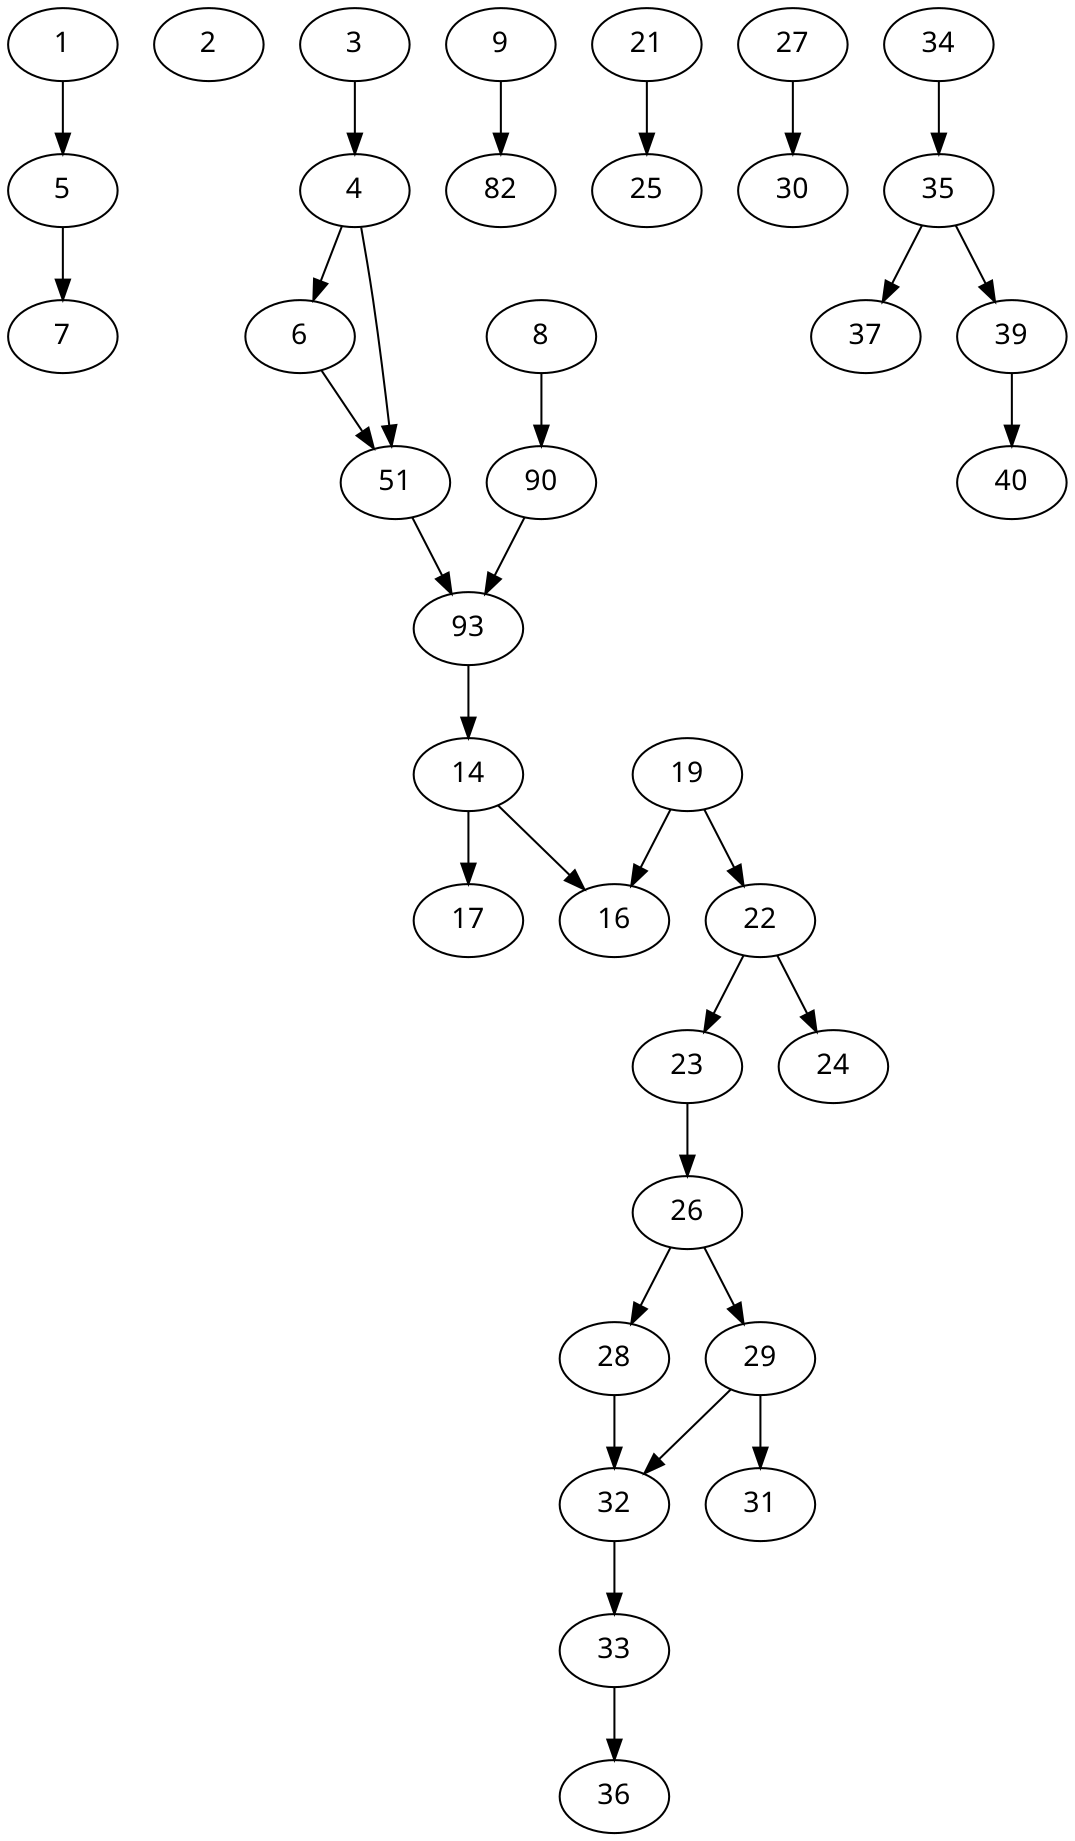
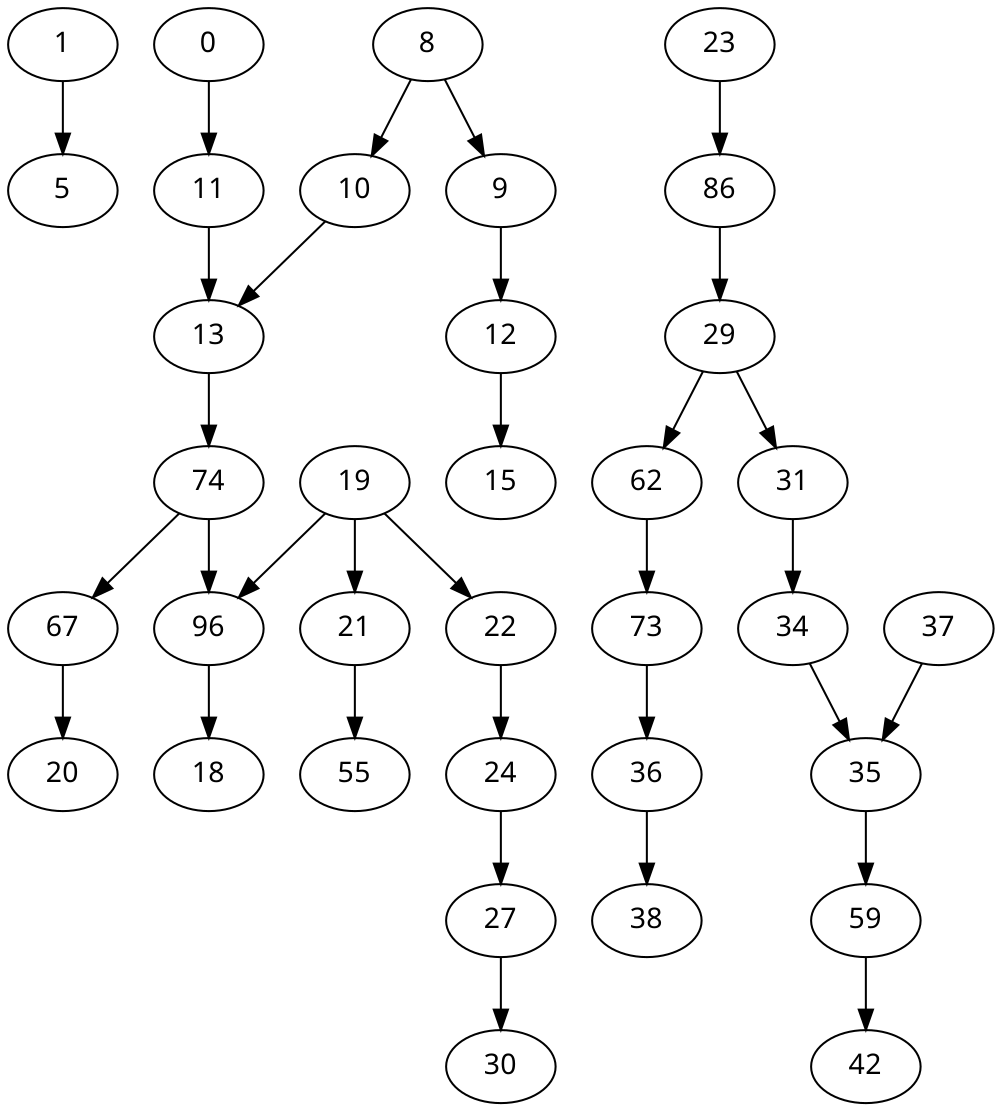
(209, 45) -> none
(355, 45) -> none
none -> (460, 109)
(355, 191) -> (209, 45)
(501, 191) -> (501, 337)
(647, 191) -> (355, 775)
(907, 255) -> (907, 693)
(63, 337) -> none
(300, 337) -> none
(1012, 337) -> (866, 921)
(395, 483) -> (209, 191)
none -> (501, 483)
(541, 483) -> (355, 191)
(1012, 483) -> (866, 1067)
none -> (355, 546)
none -> (793, 546)
(468, 629) -> (209, 337)
none -> (63, 775)
none -> (209, 775)
(468, 775) -> (209, 483)
none -> (501, 838)
(468, 921) -> (63, 629)
(614, 921) -> (209, 629)
none -> (647, 921)
(729, 985) -> none
(687, 1213) -> (720, 191)
(614, 1359) -> none
(614, 1505) -> (647, 483)
(614, 1651) -> (647, 629)
